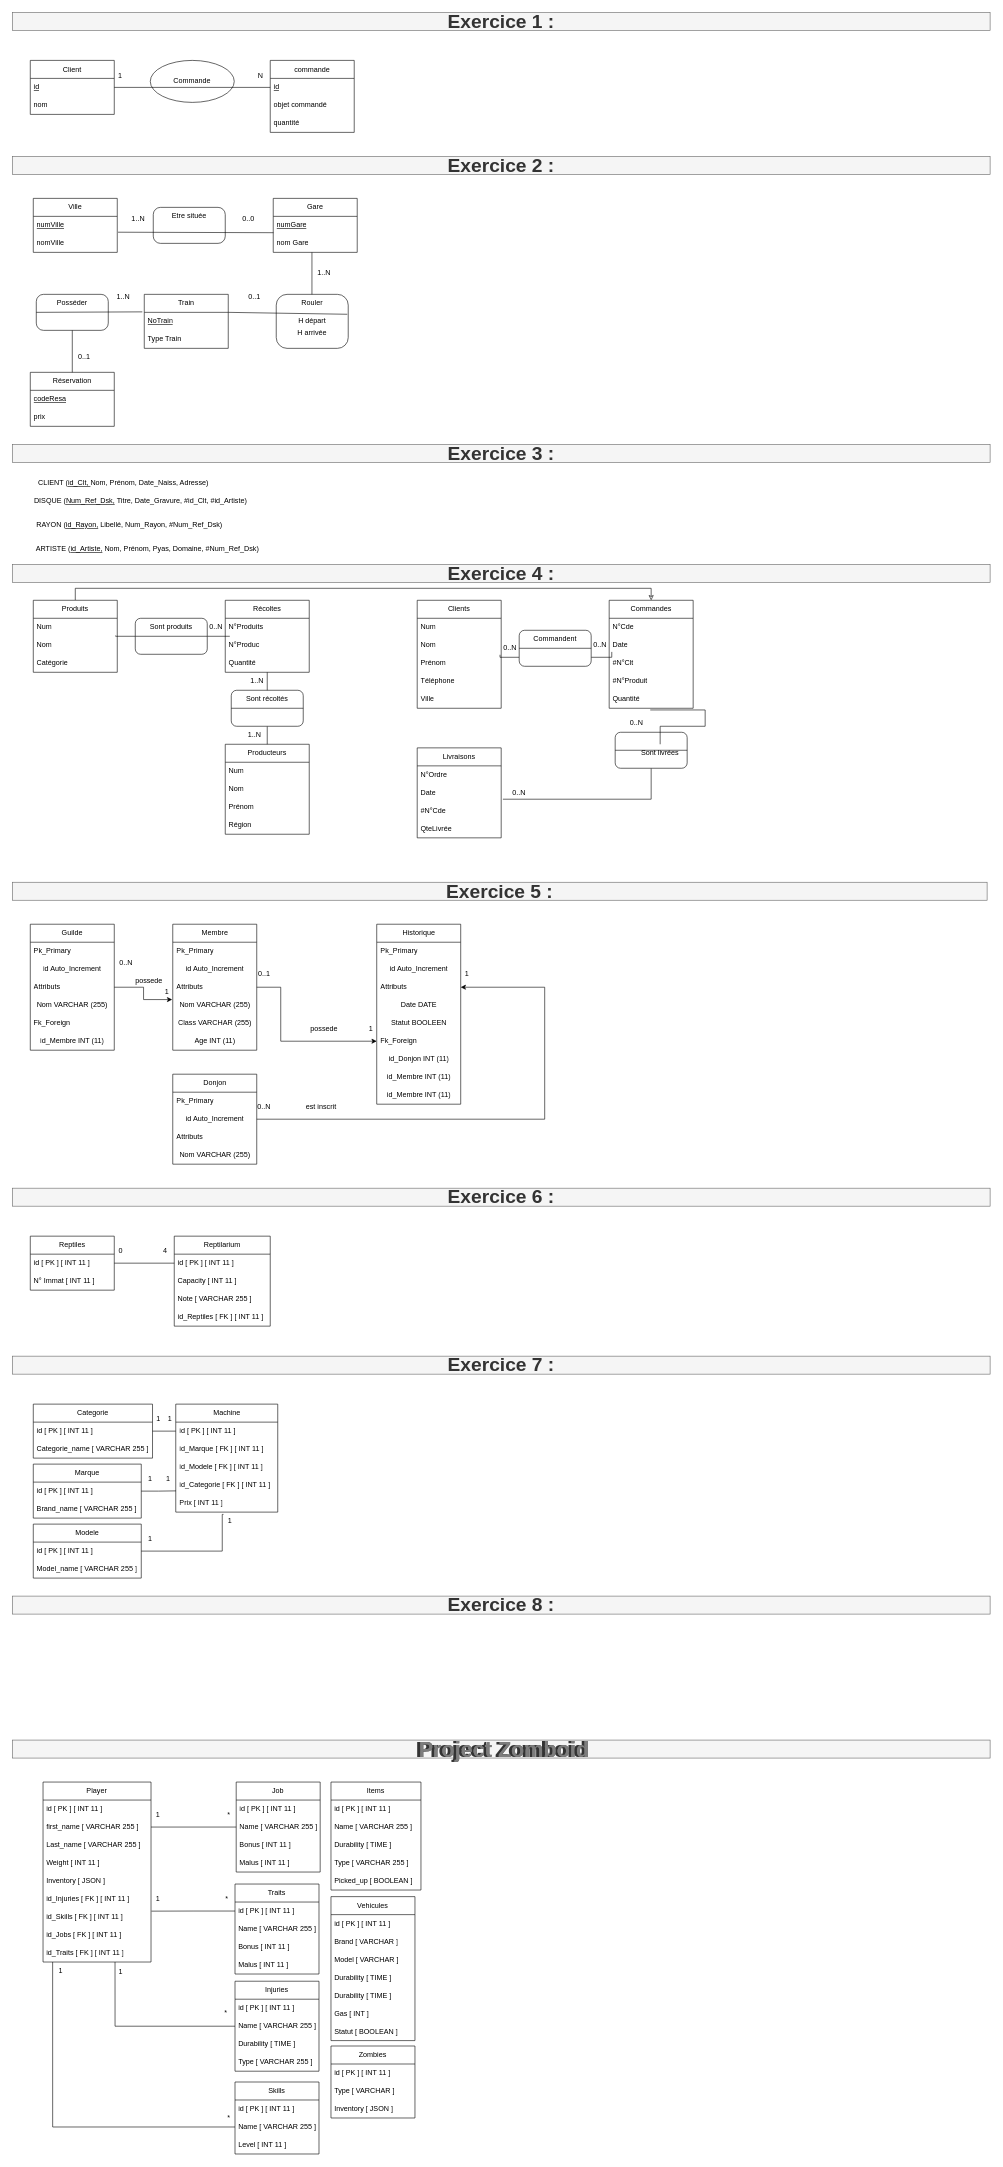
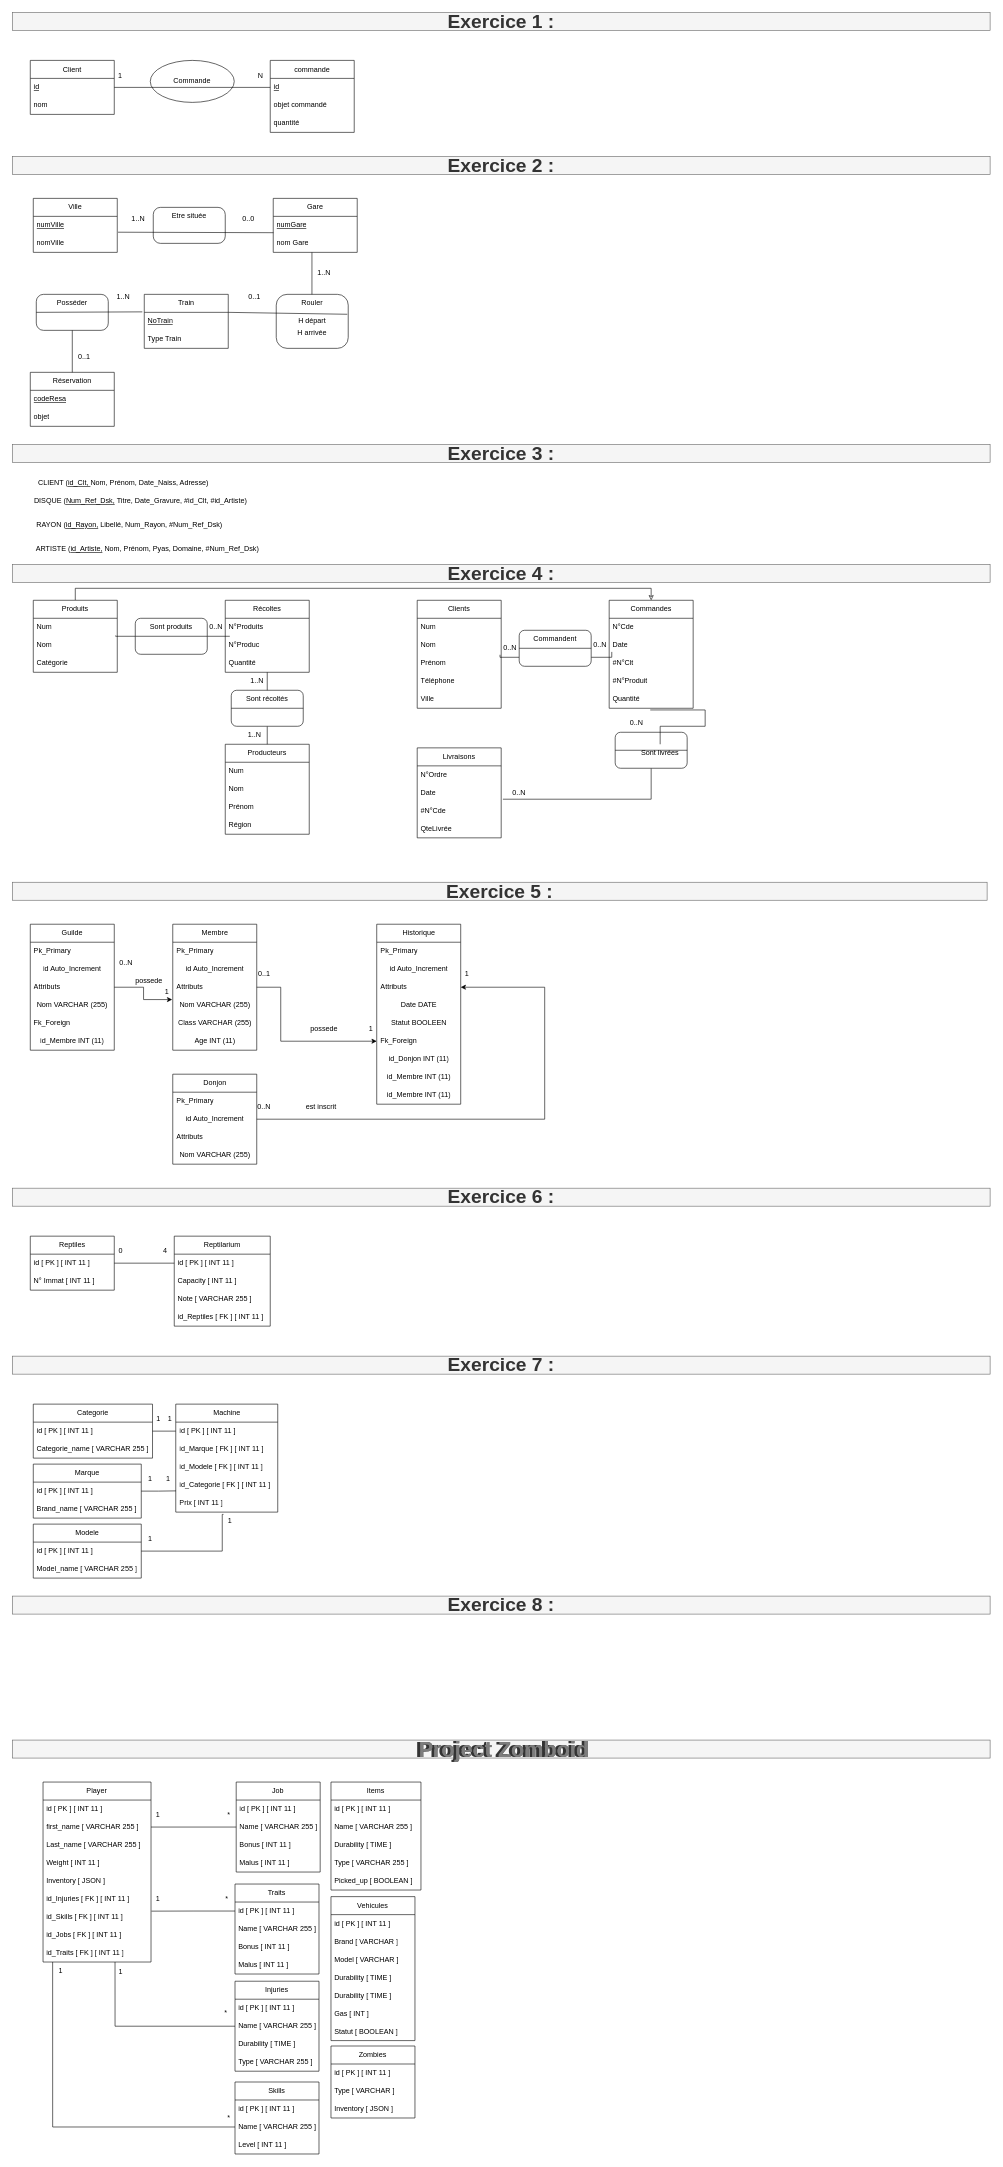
(41, 417) -> (44, 417)
